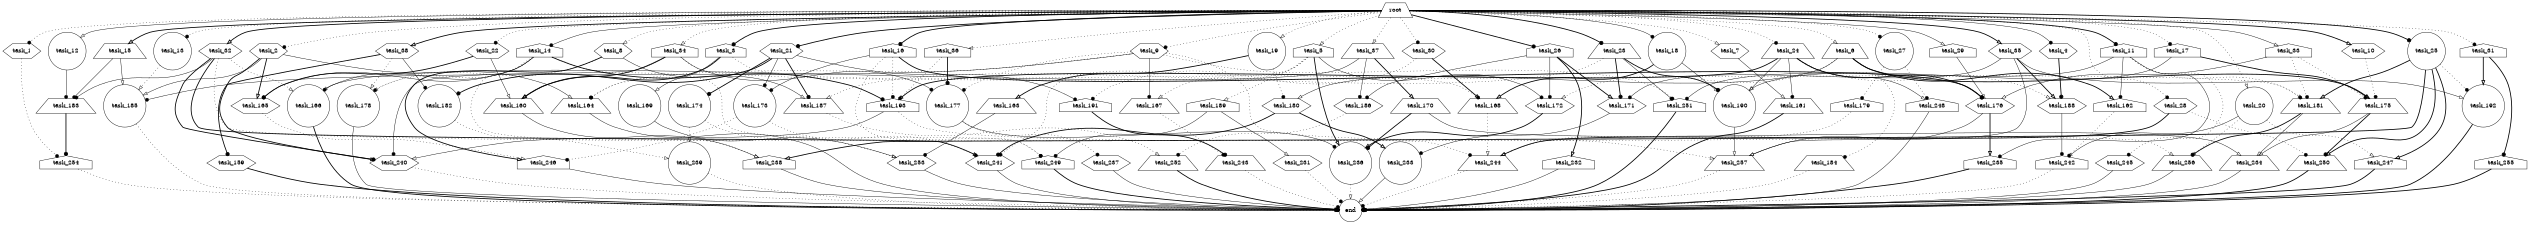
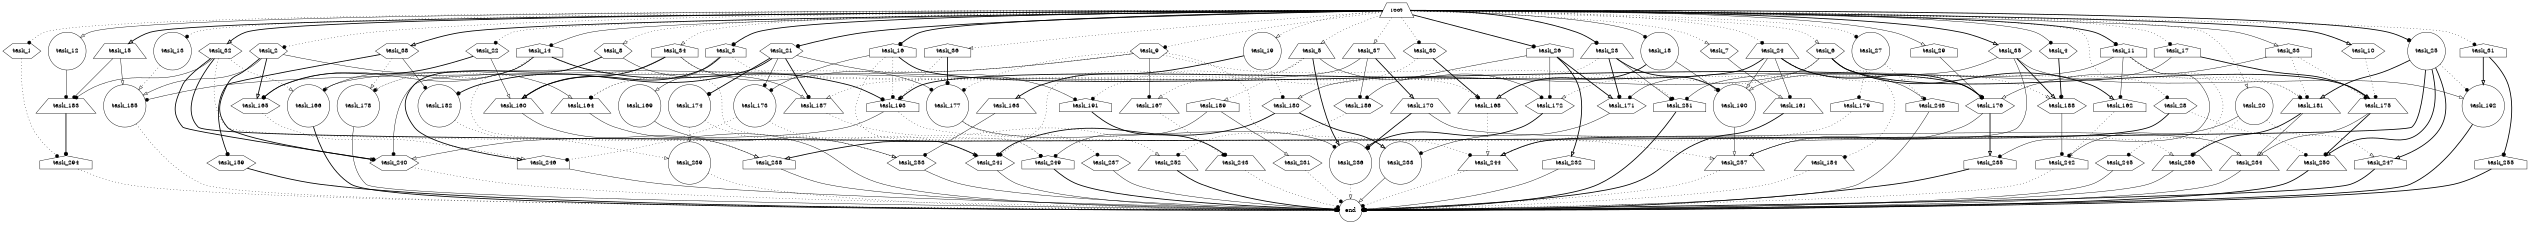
(1313, 51) -> (1312, 51)
(1845, 51) -> (1825, 51)
(66, 163) -> (66, 163)
